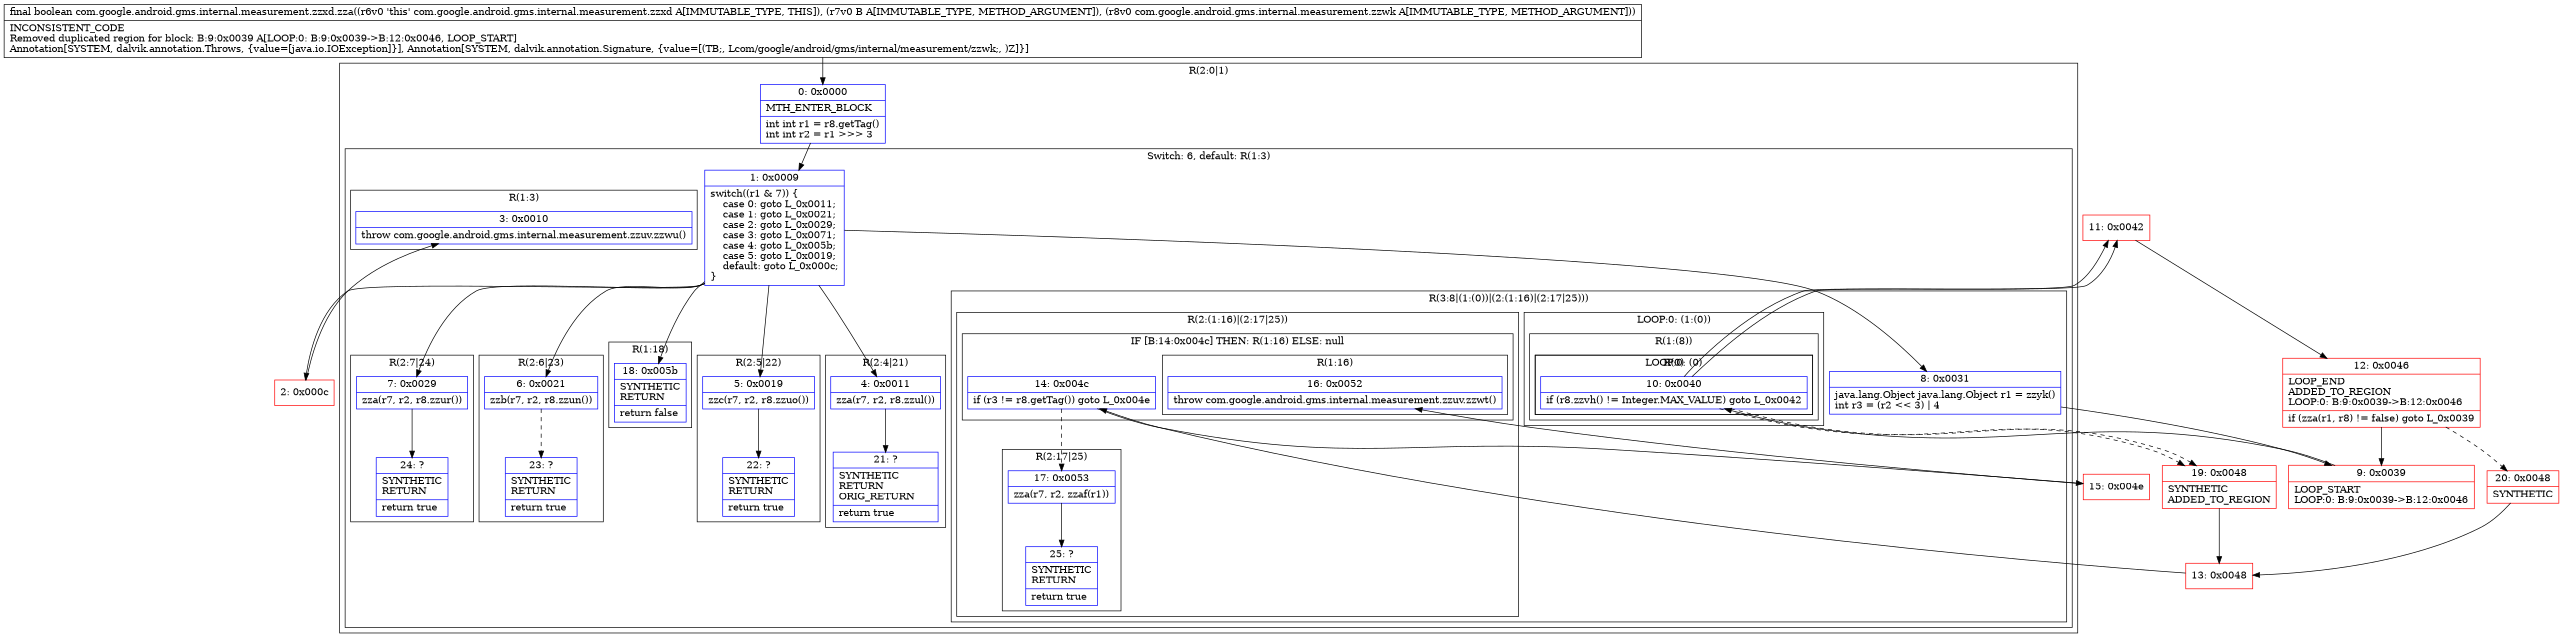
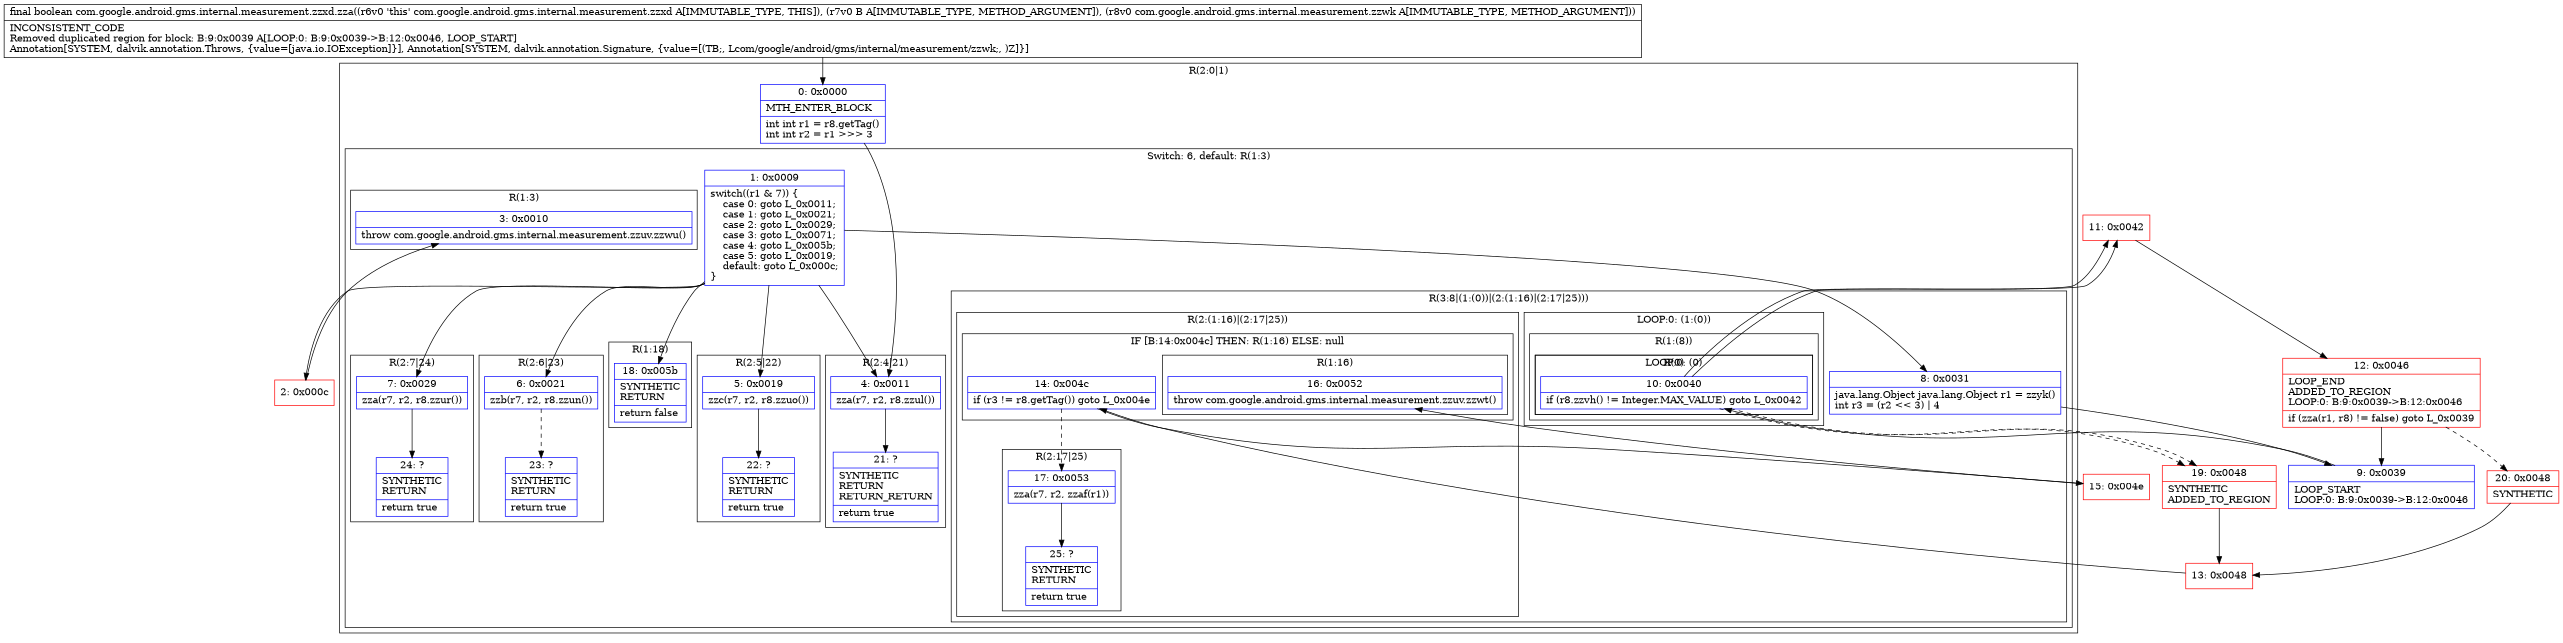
(806, 153) -> (895, 254)
(2381, 487) -> (2381, 487)
(877, 497) -> (886, 497)
